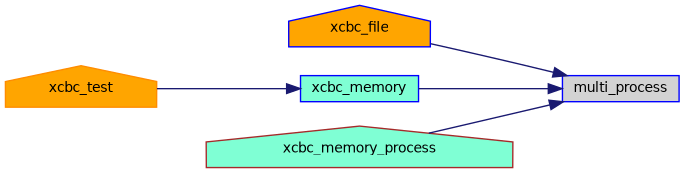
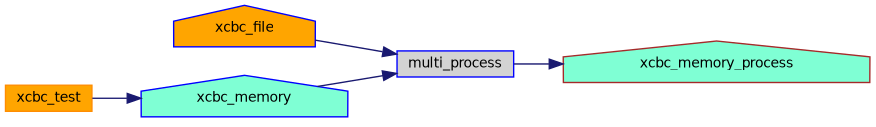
(81, 89) -> (49, 98)
(360, 89) -> (244, 98)
(489, 119) -> (531, 64)
